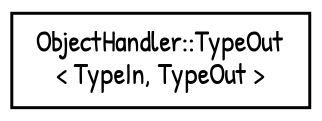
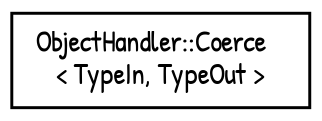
(161, 60) -> (161, 60)
